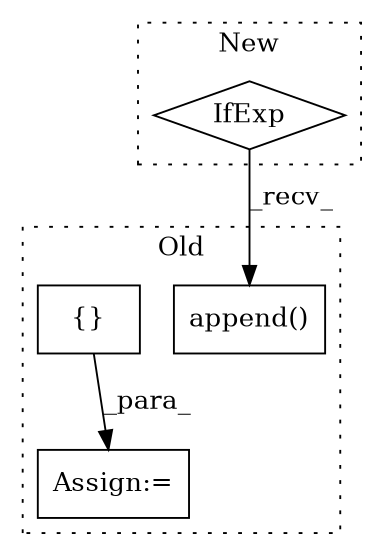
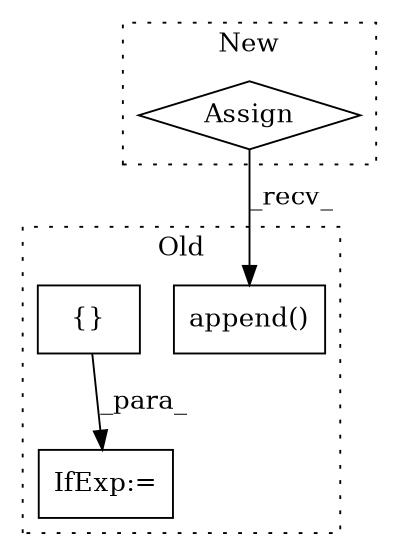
(250, 115) -> (250, 115)
(113, 484) -> (106, 484)
